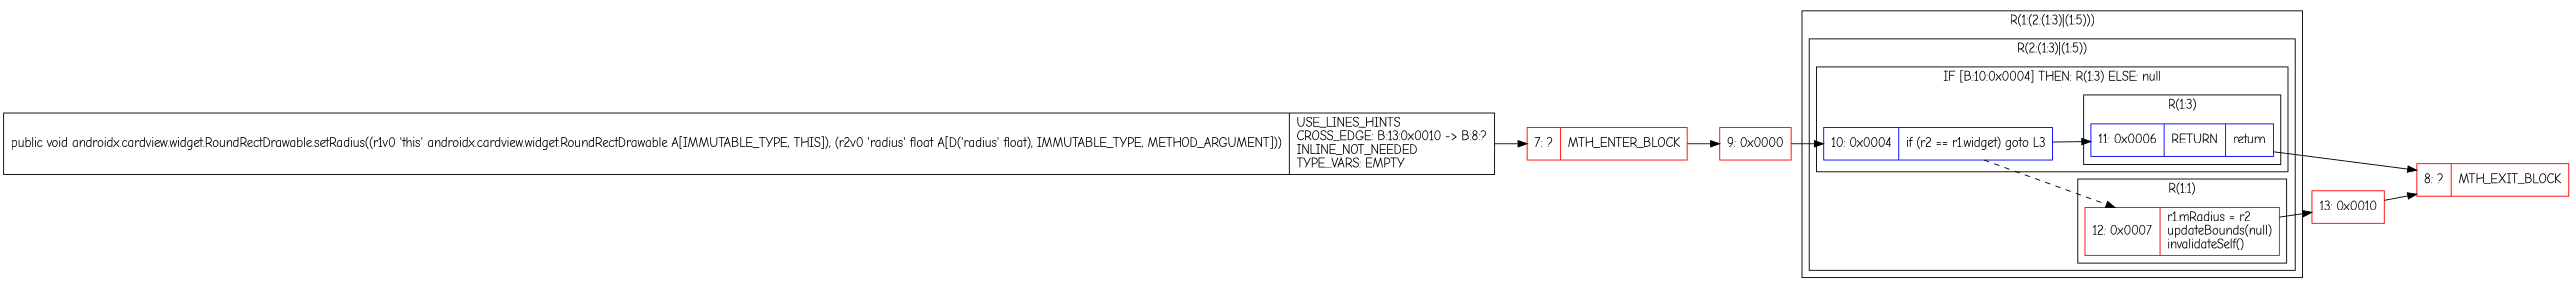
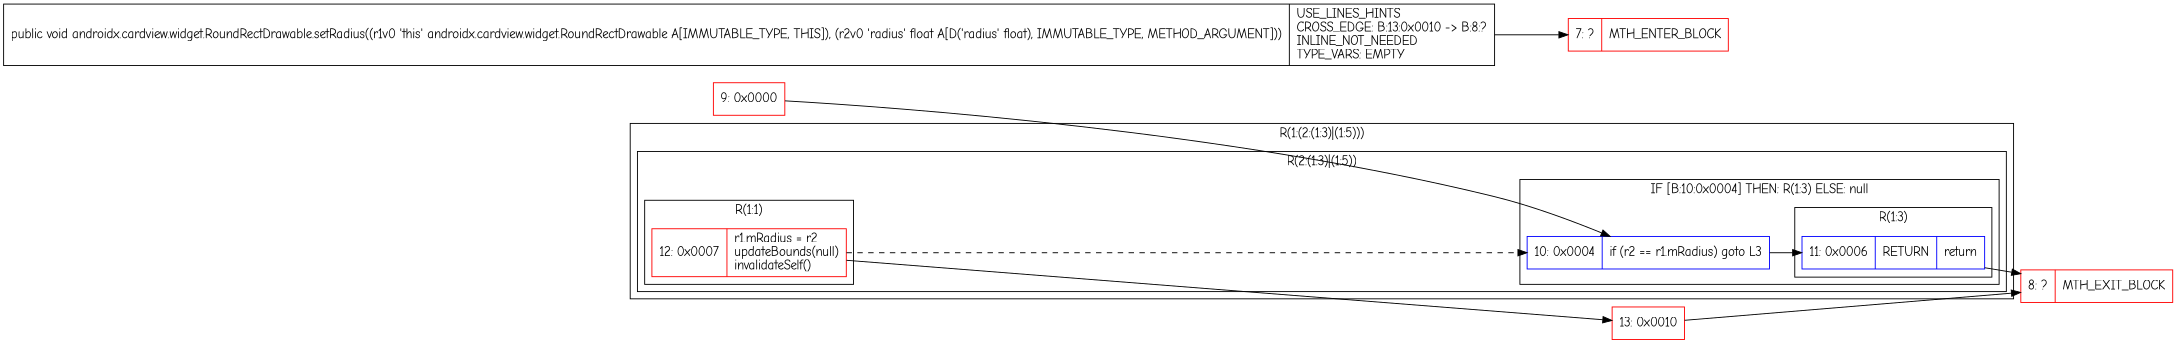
(1976, 143) -> (1686, 252)
(1699, 144) -> none
(2045, 182) -> (1182, 253)
